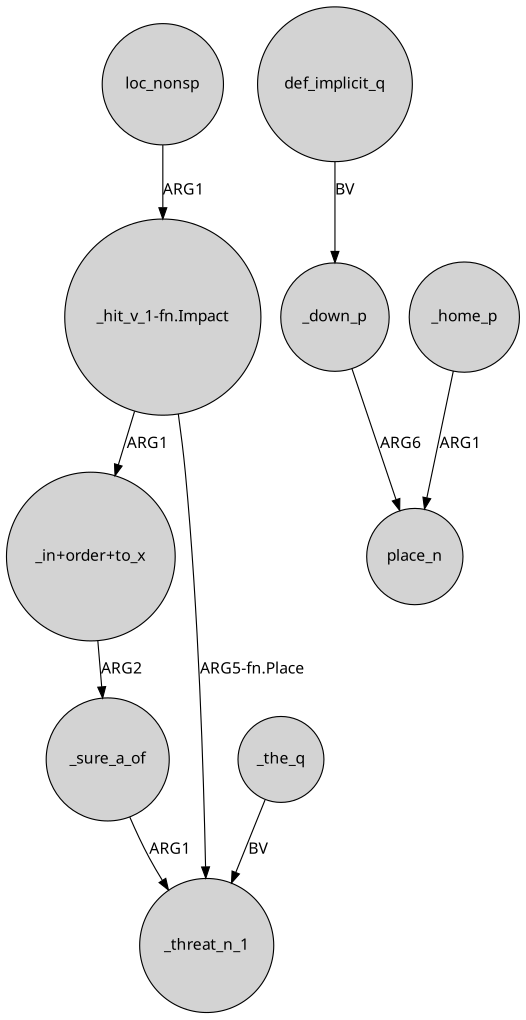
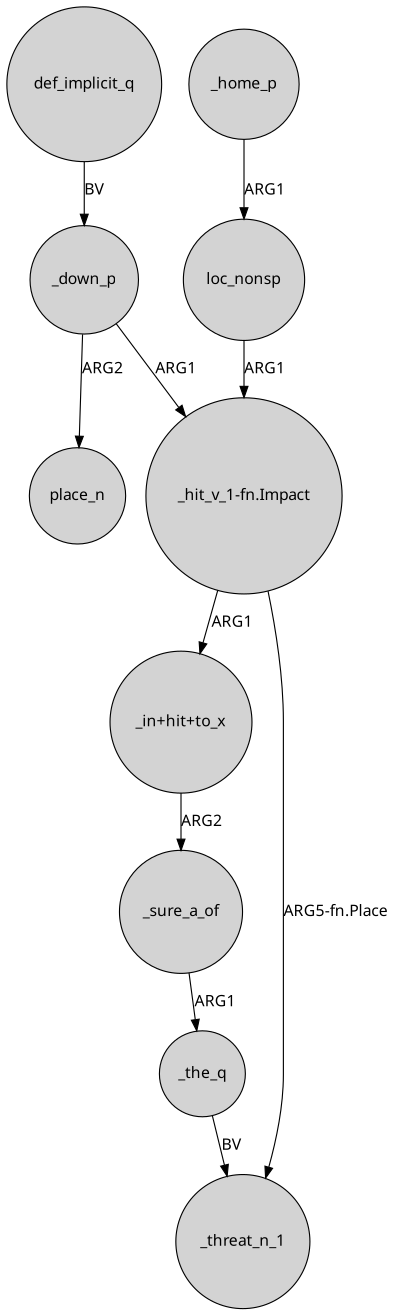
none -> (147, 365)
(440, 434) -> (244, 173)
(401, 444) -> (103, 369)
(91, 557) -> (181, 722)
(145, 849) -> (192, 996)
